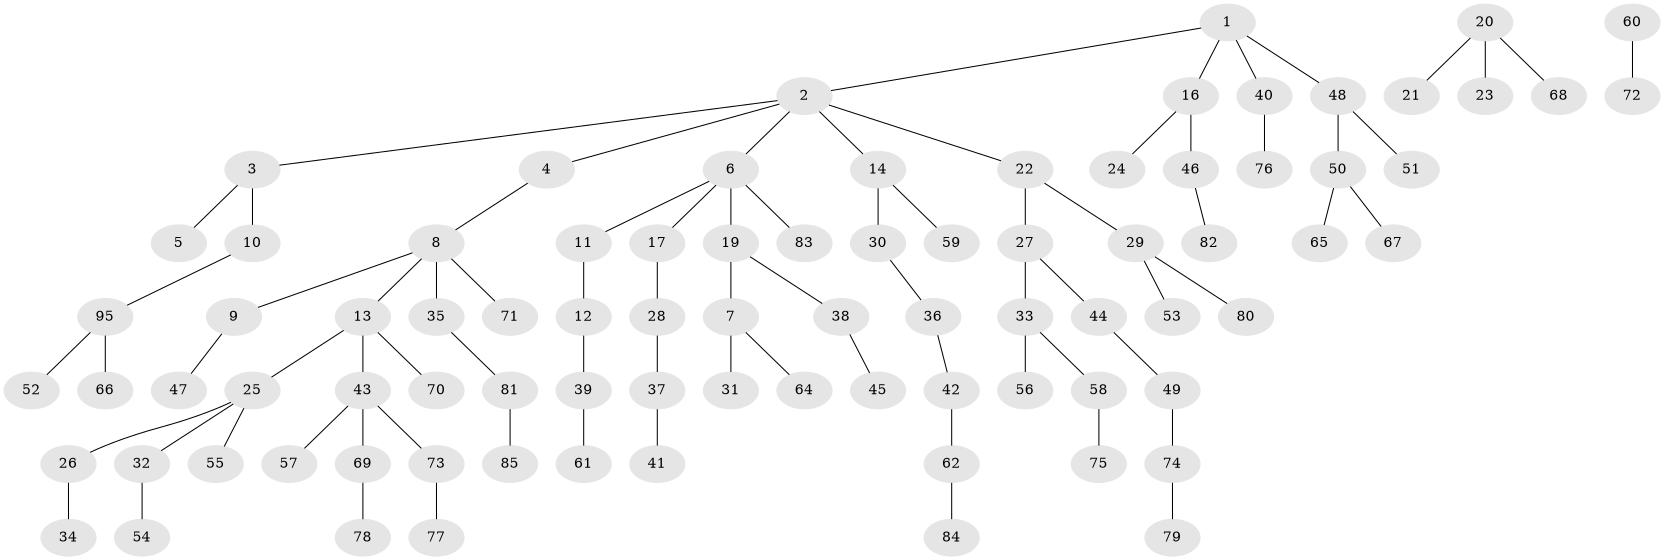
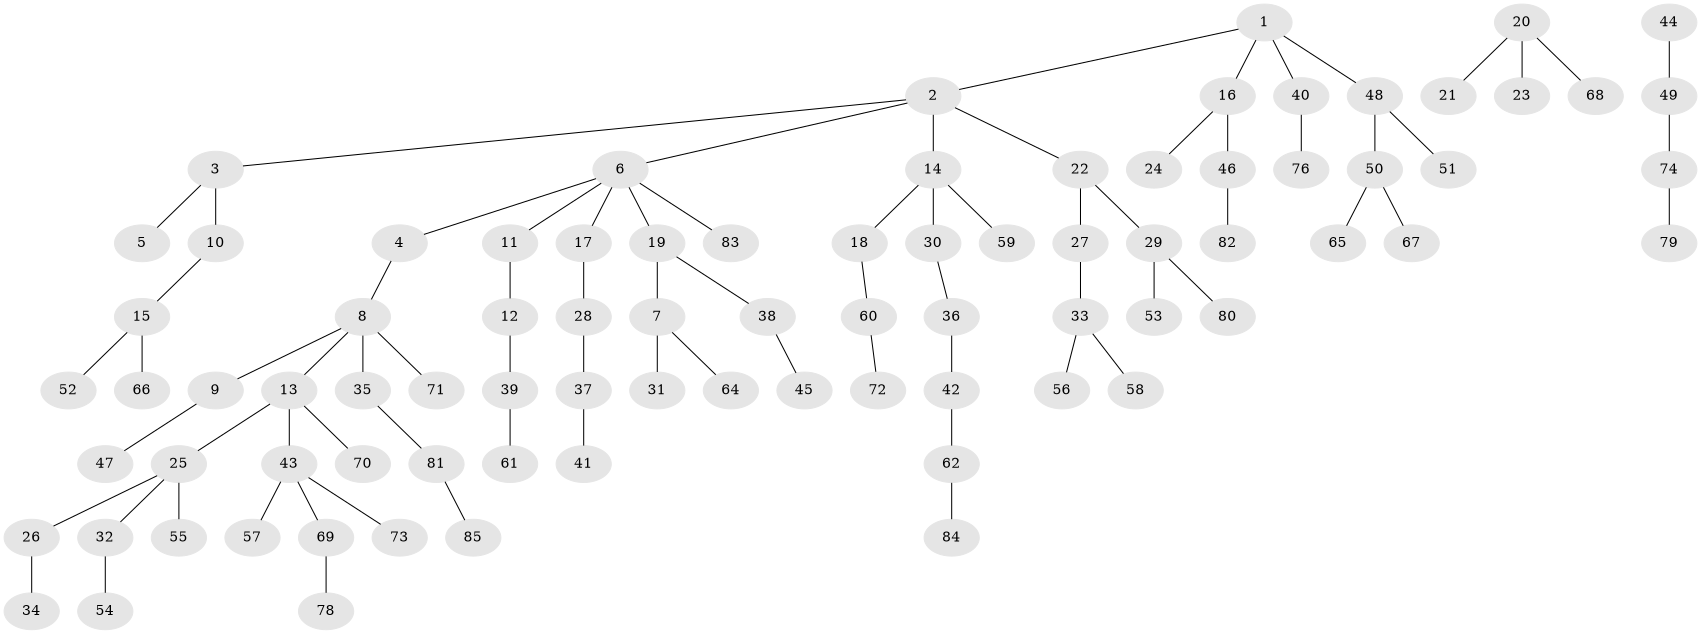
(676, 133) -> (510, 207)
none -> (860, 243)
(1062, 280) -> none
(105, 317) -> (142, 317)
(1099, 464) -> none
(436, 538) -> none
